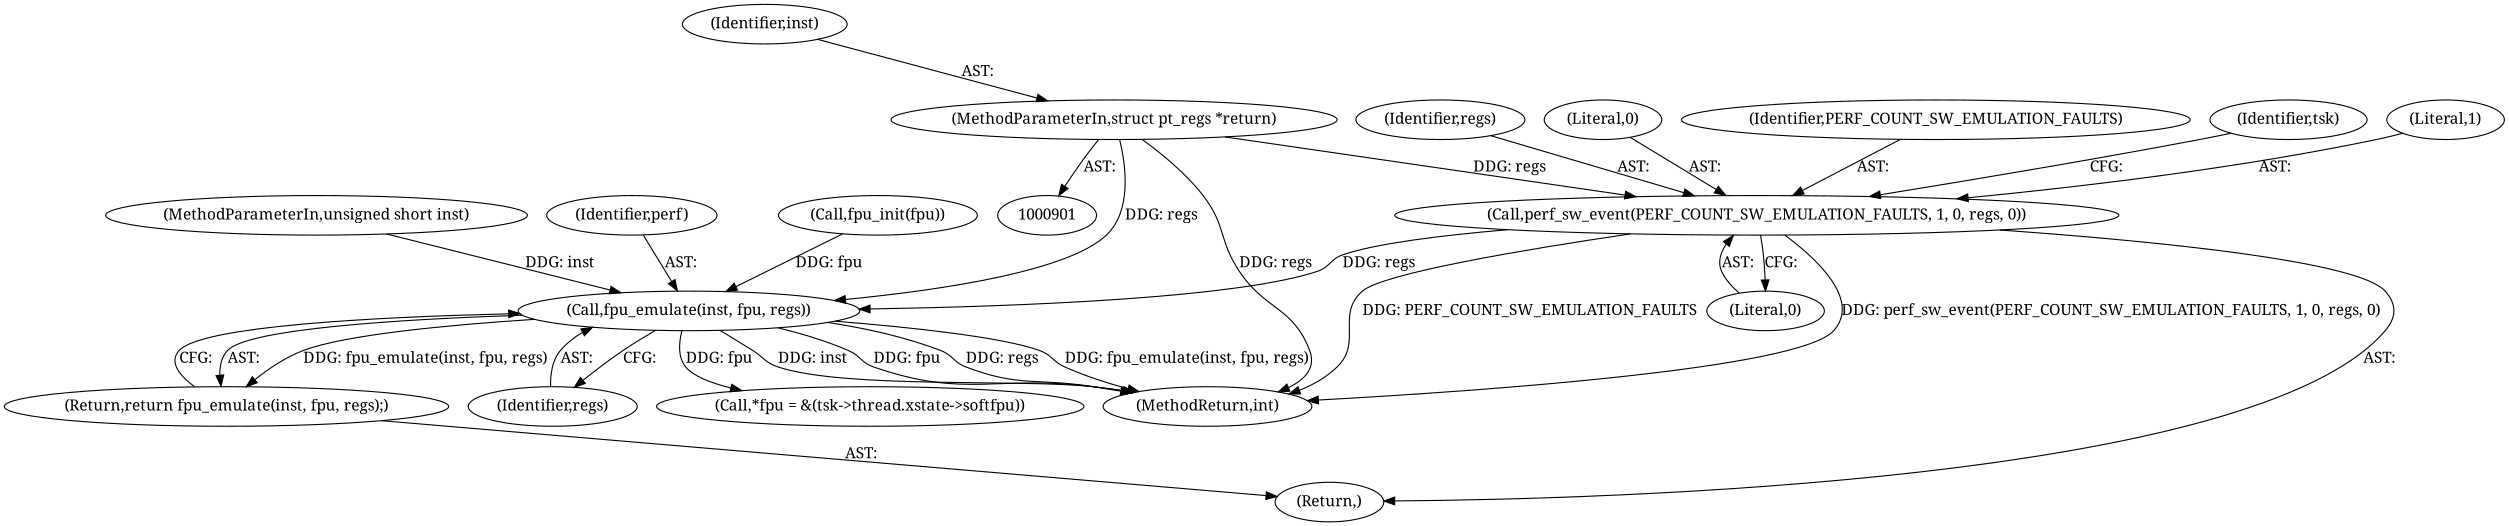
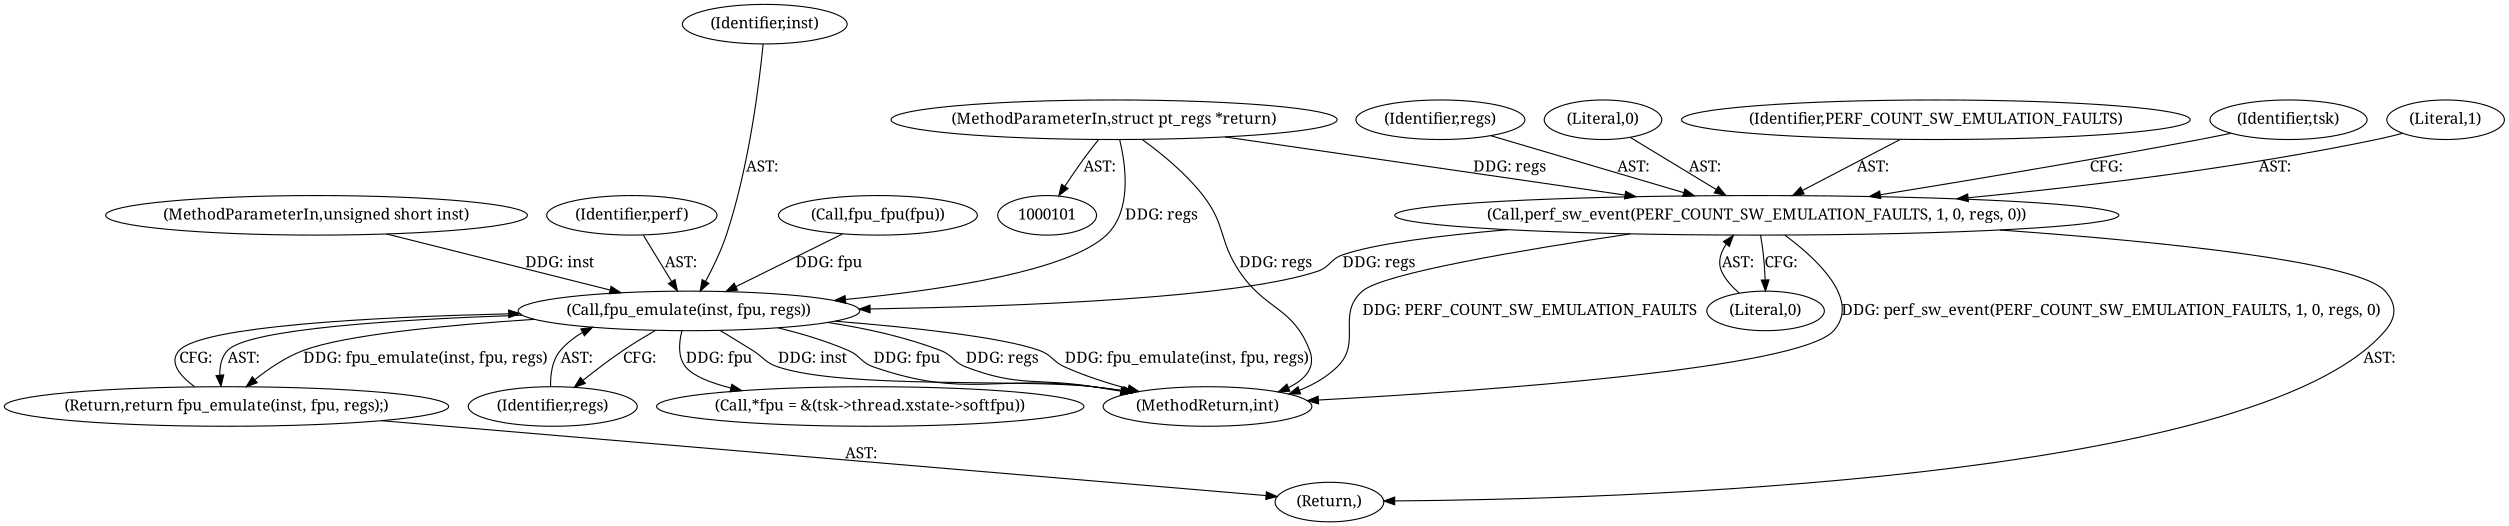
(927, 69) -> (745, 165)
(878, 215) -> (878, 215)
(1047, 215) -> (1047, 215)
